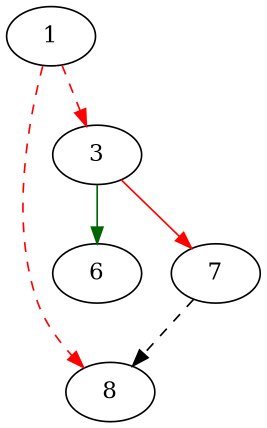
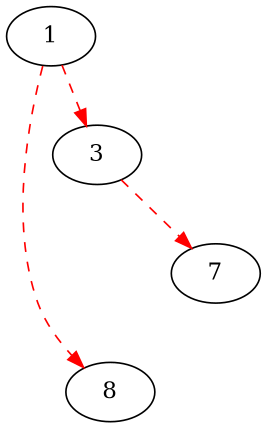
(150, 208) -> (150, 208)
(97, 273) -> none
(169, 327) -> none
